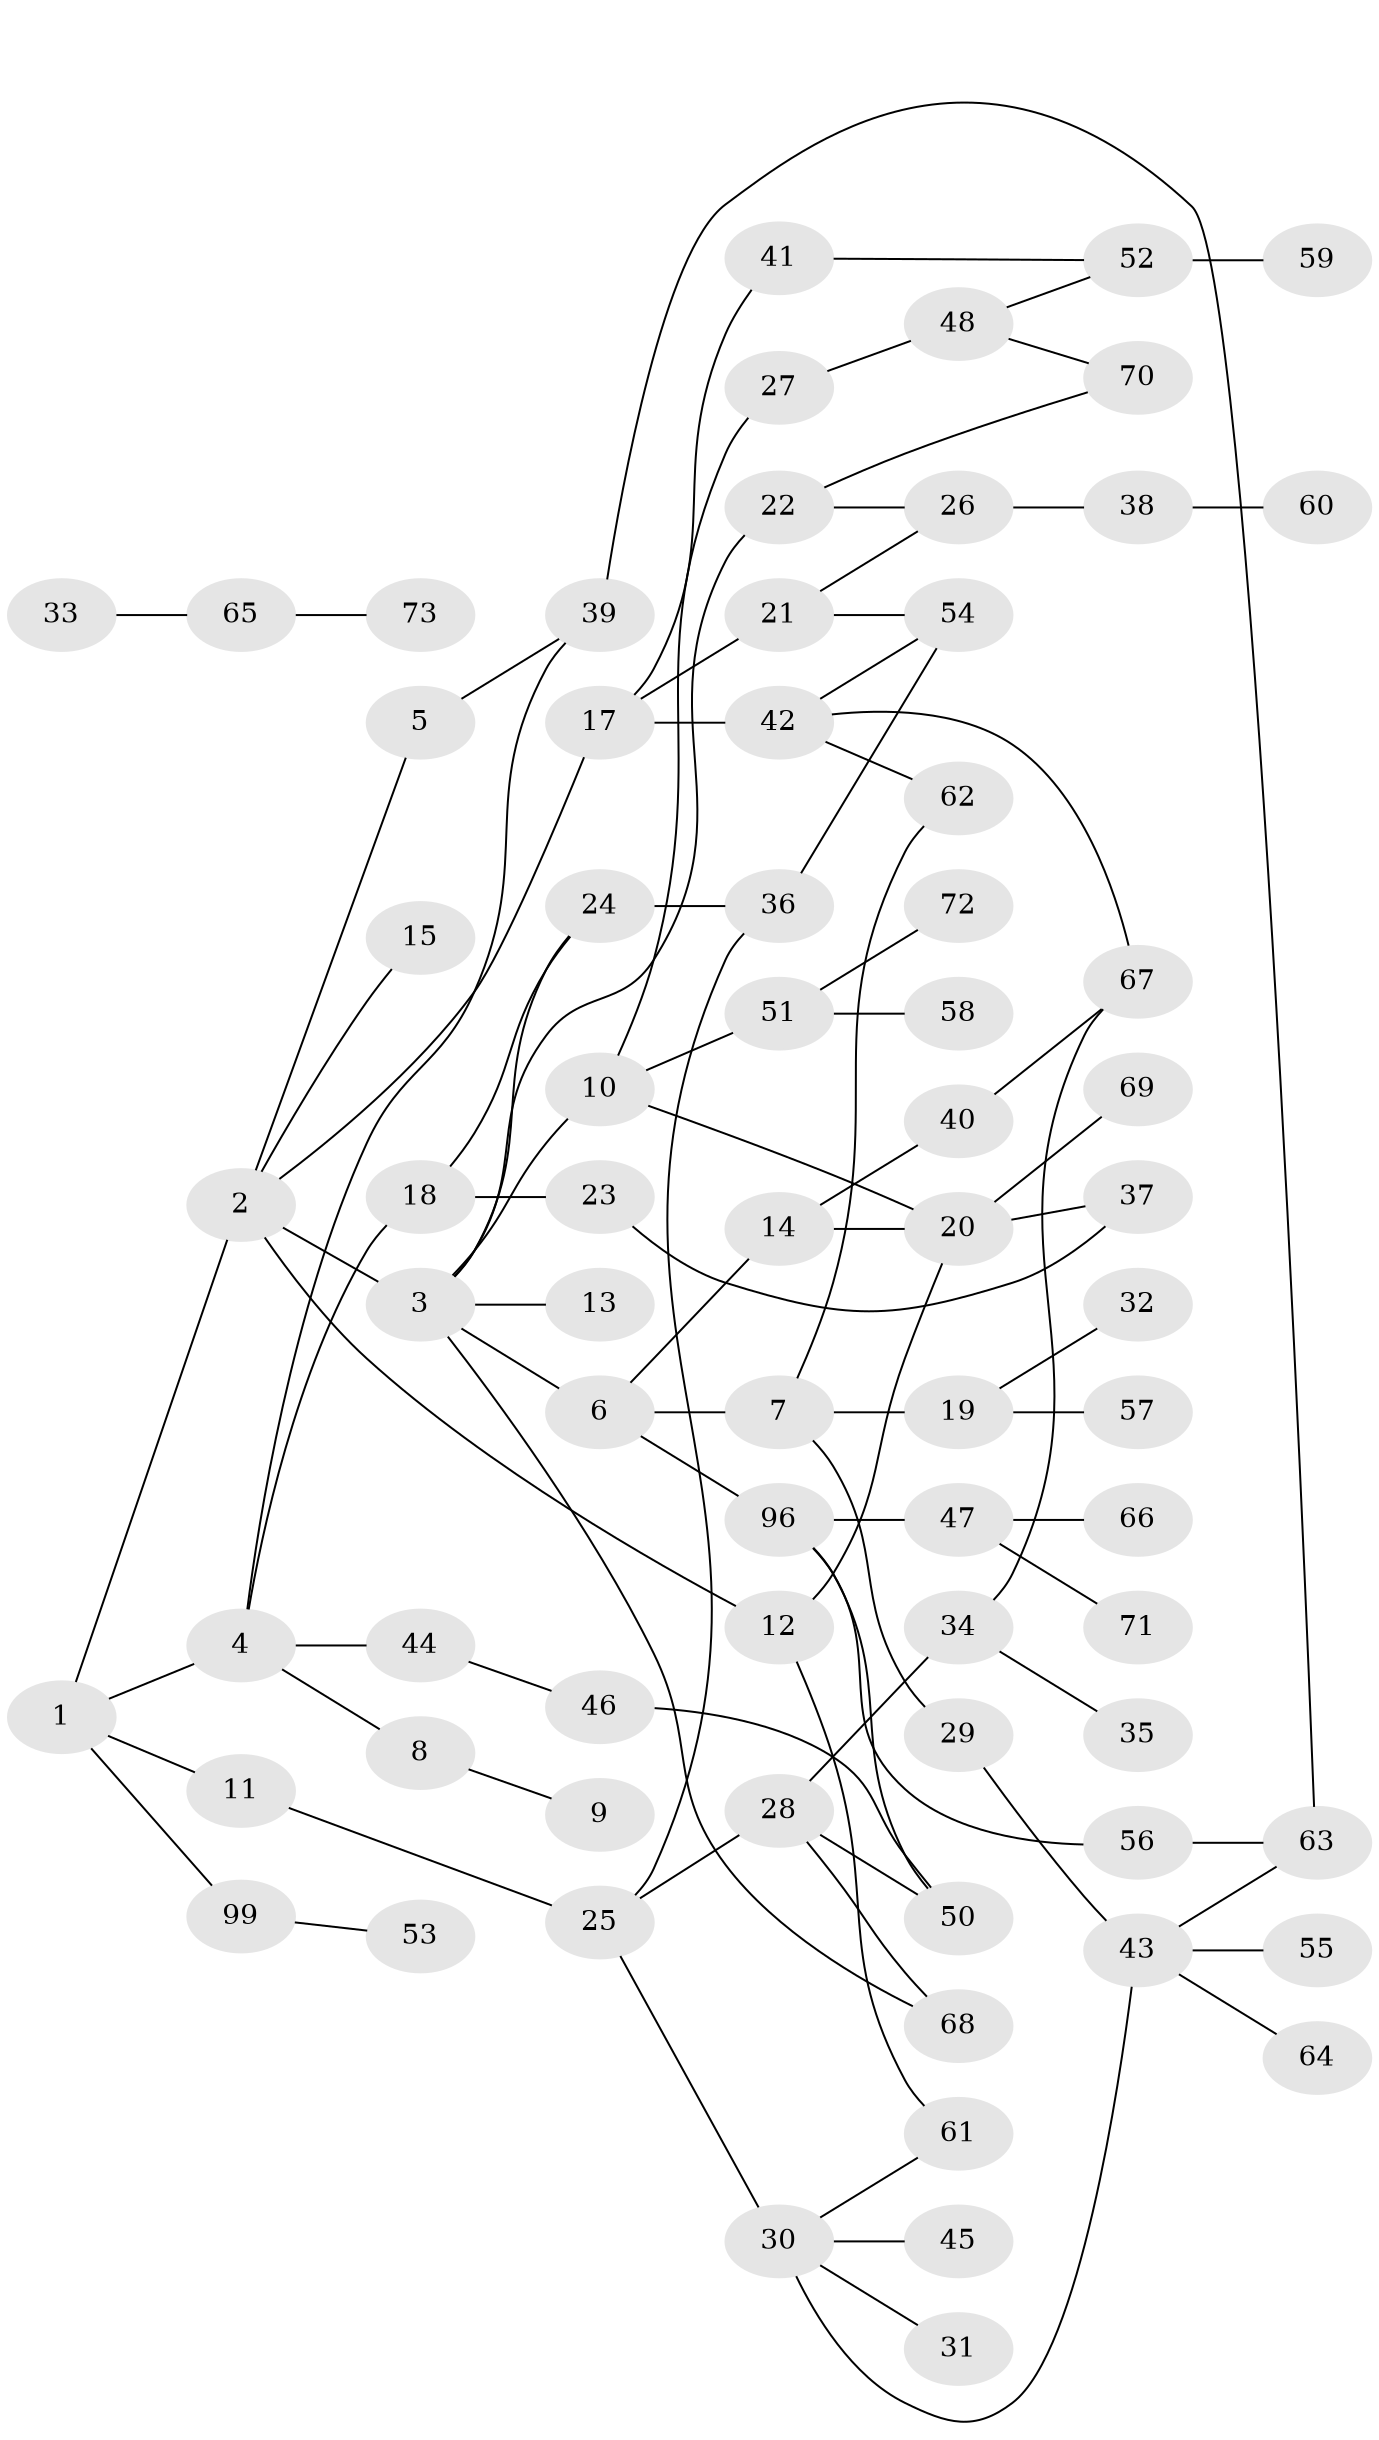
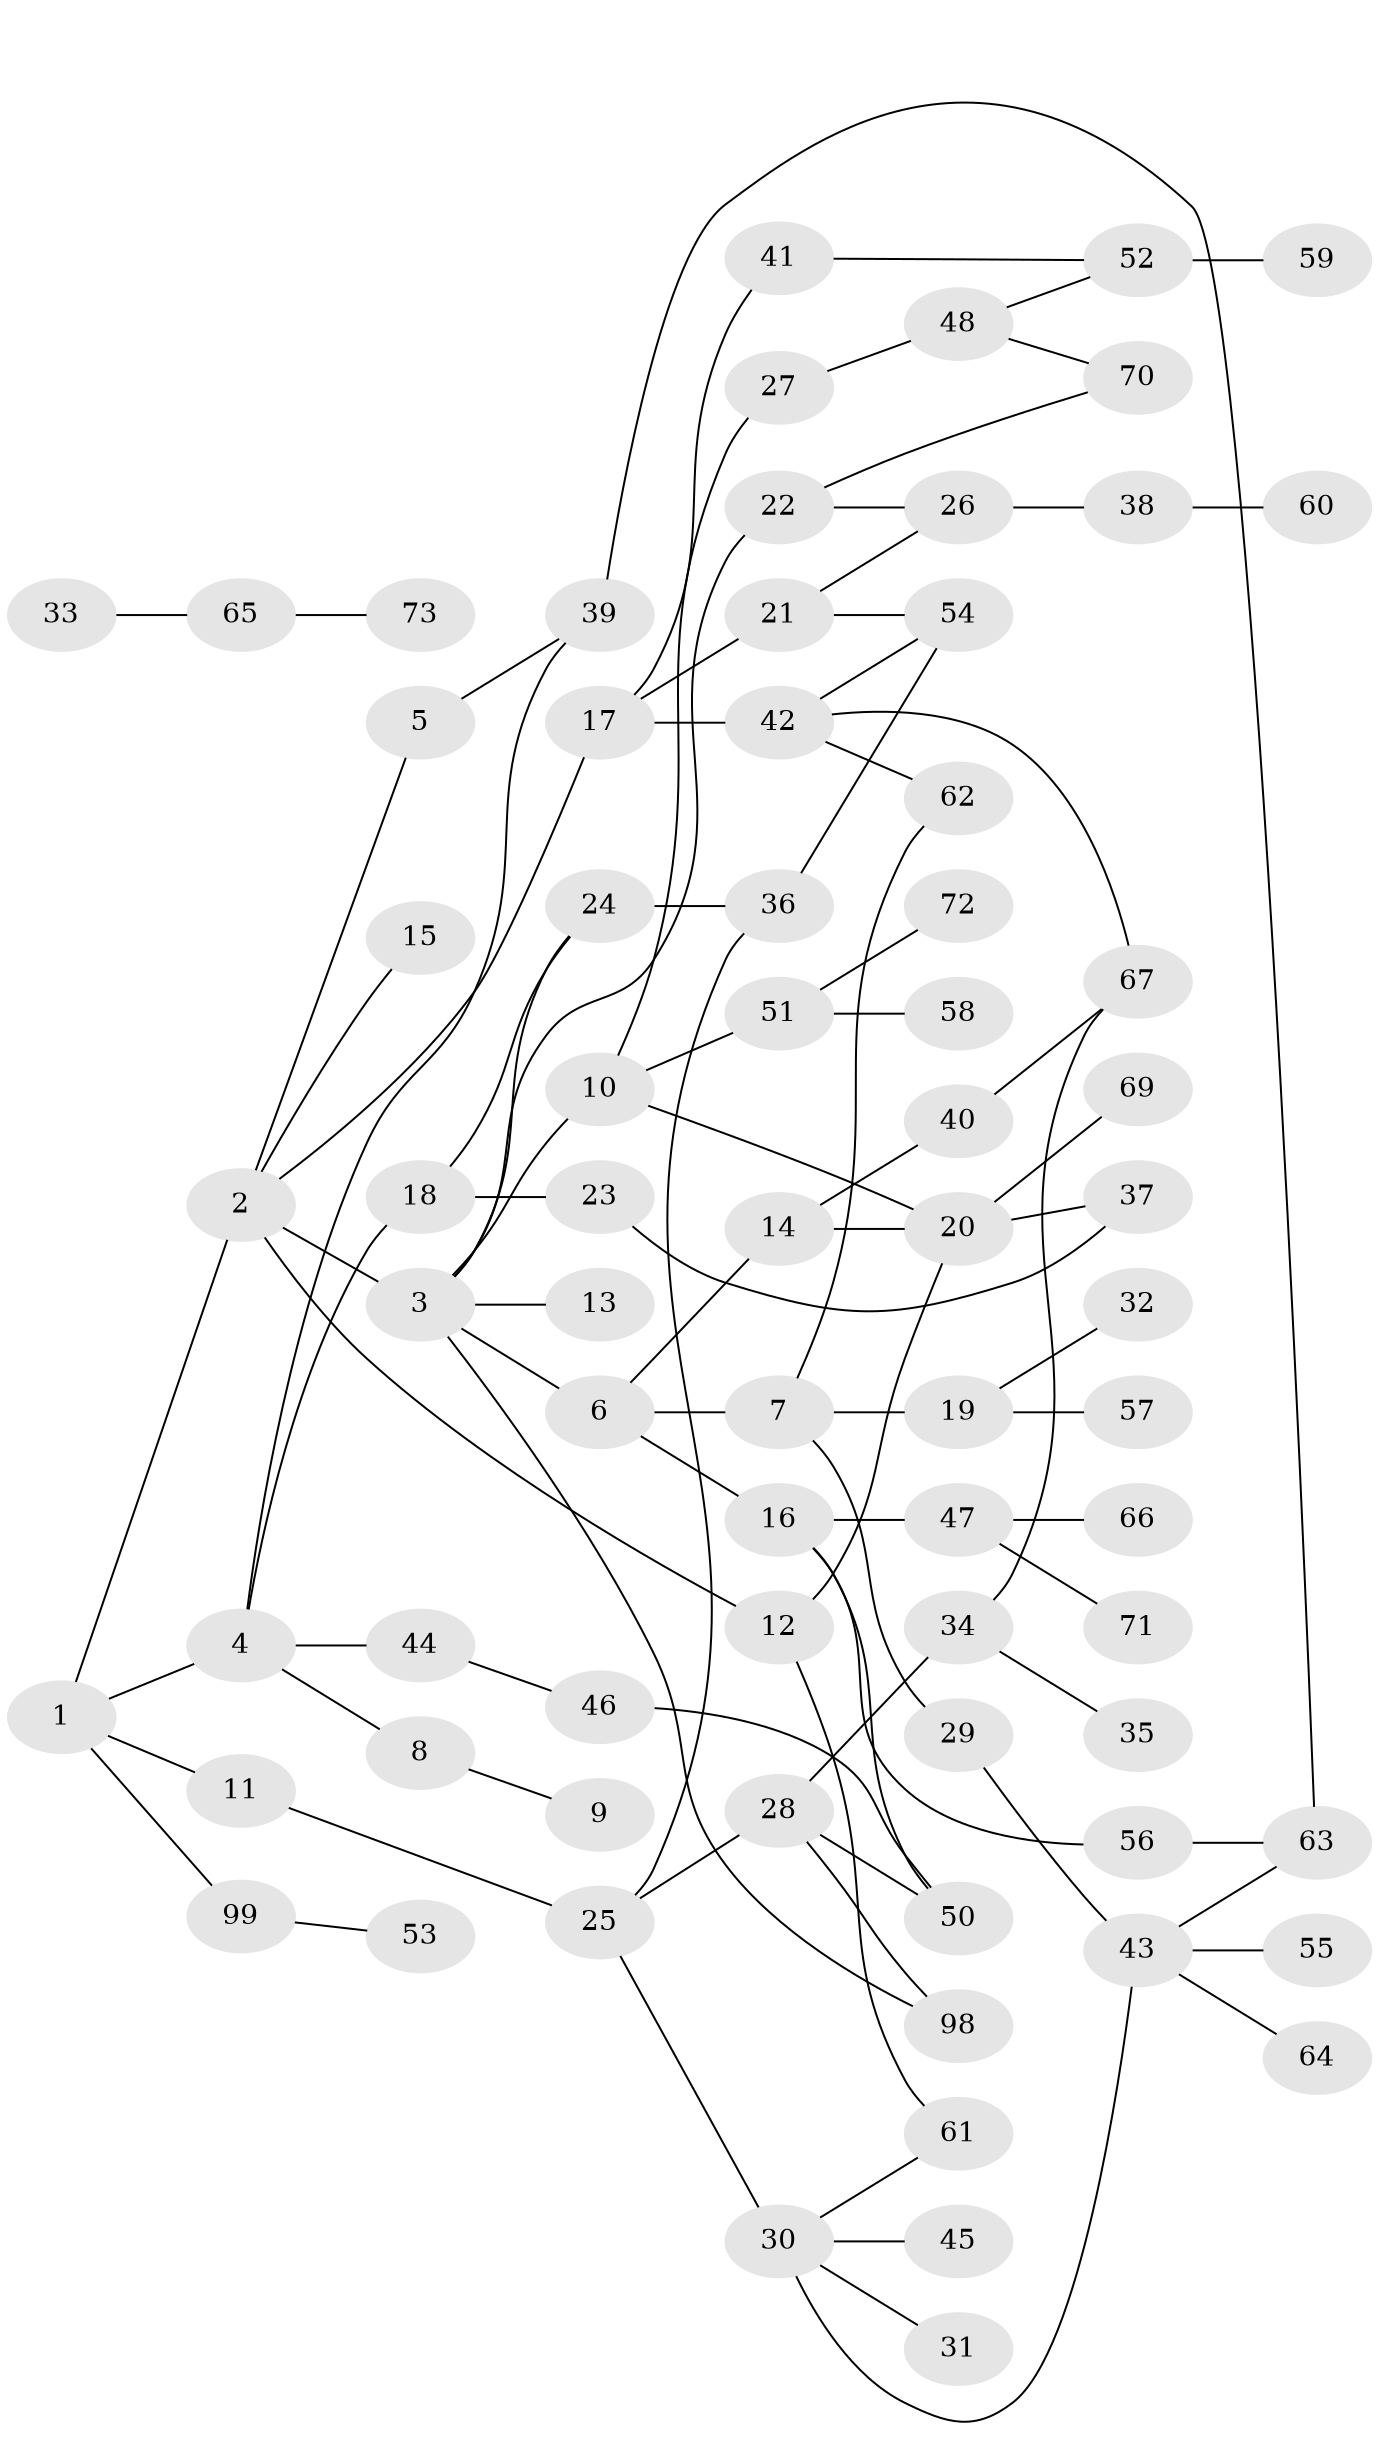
(779, 1520) -> (779, 1520)
(959, 2026) -> (959, 2026)
